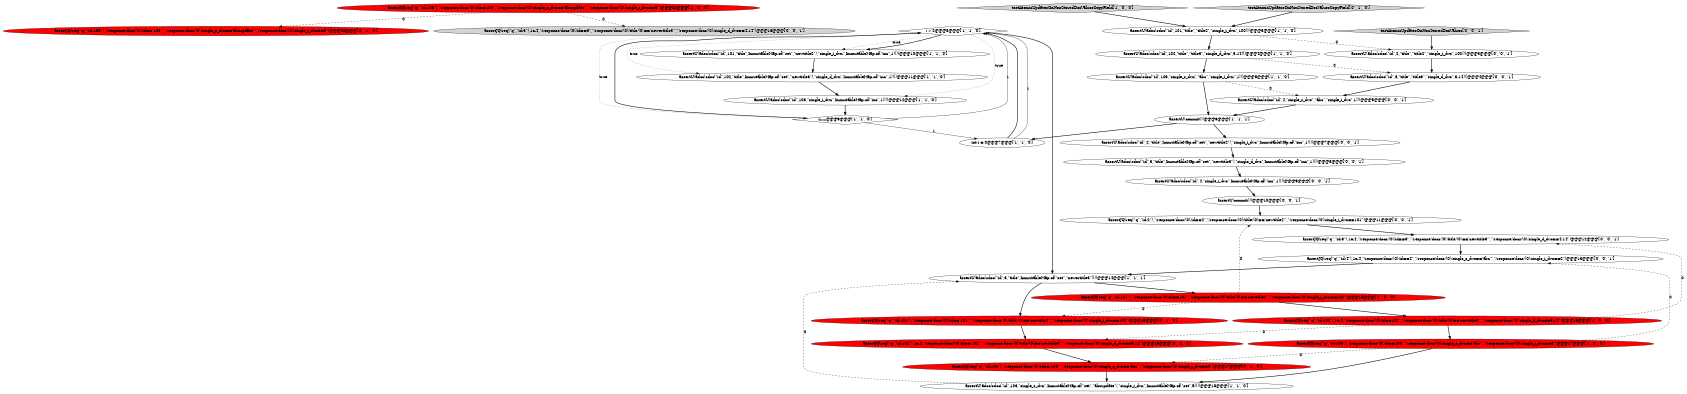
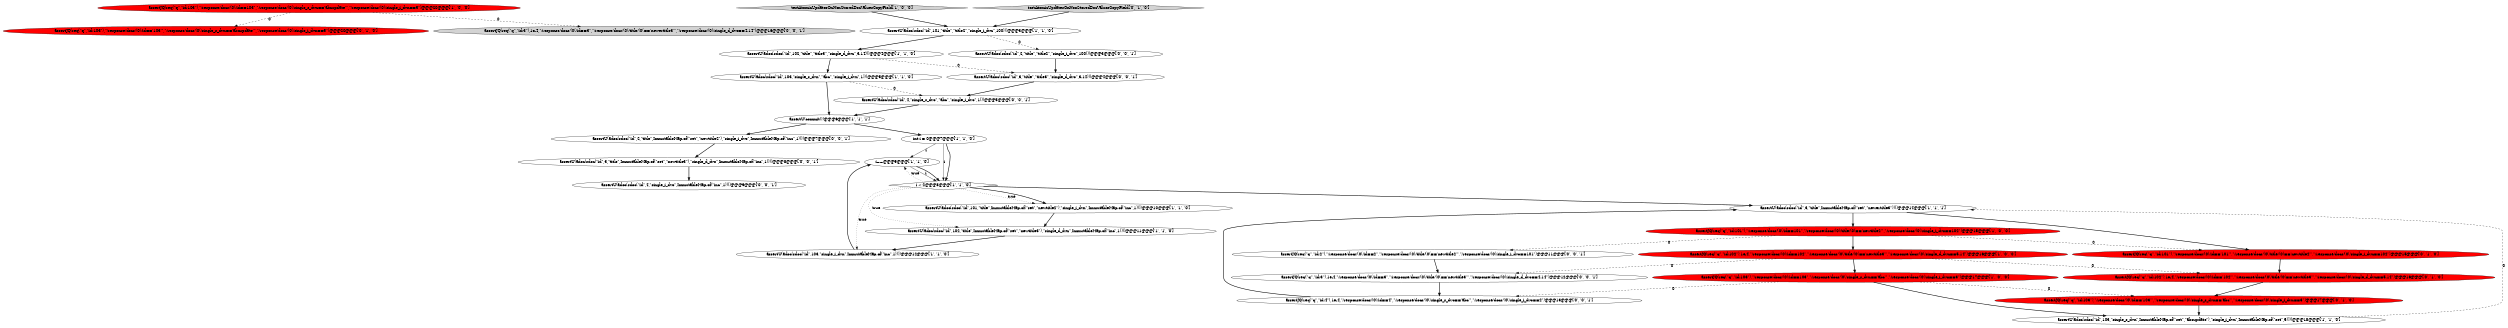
(1432, 31) -> none
(845, 120) -> (902, 162)
(919, 131) -> (924, 150)
(1259, 201) -> none
